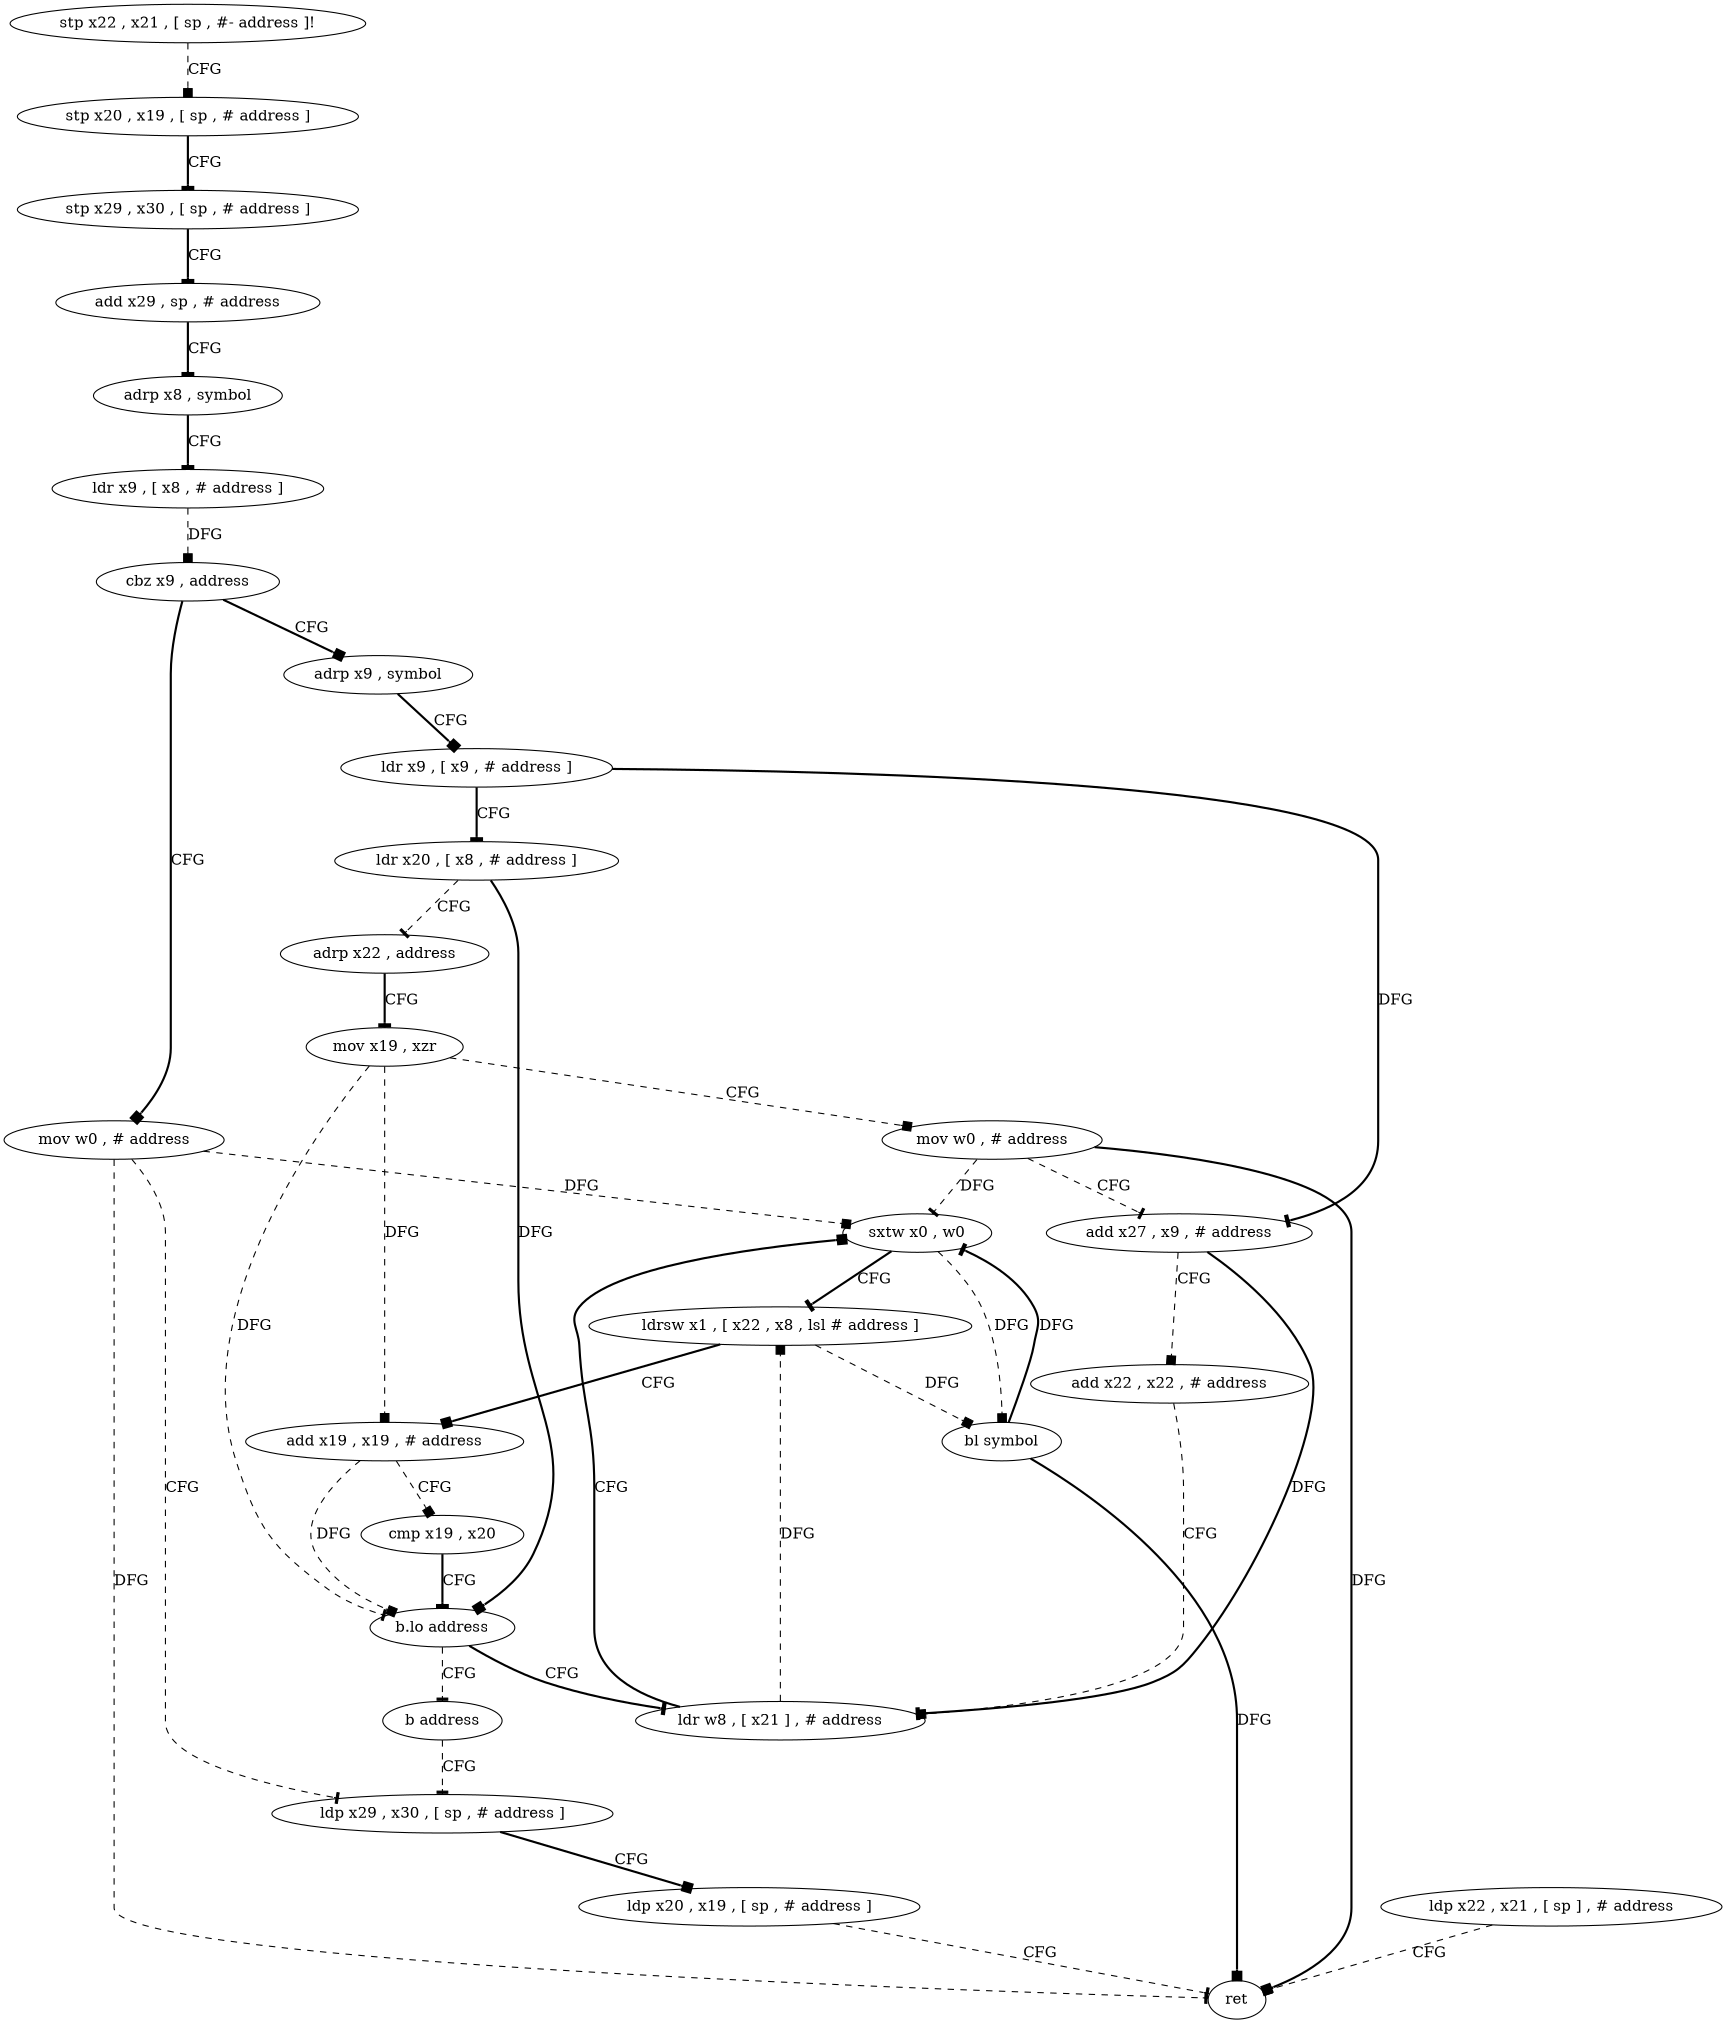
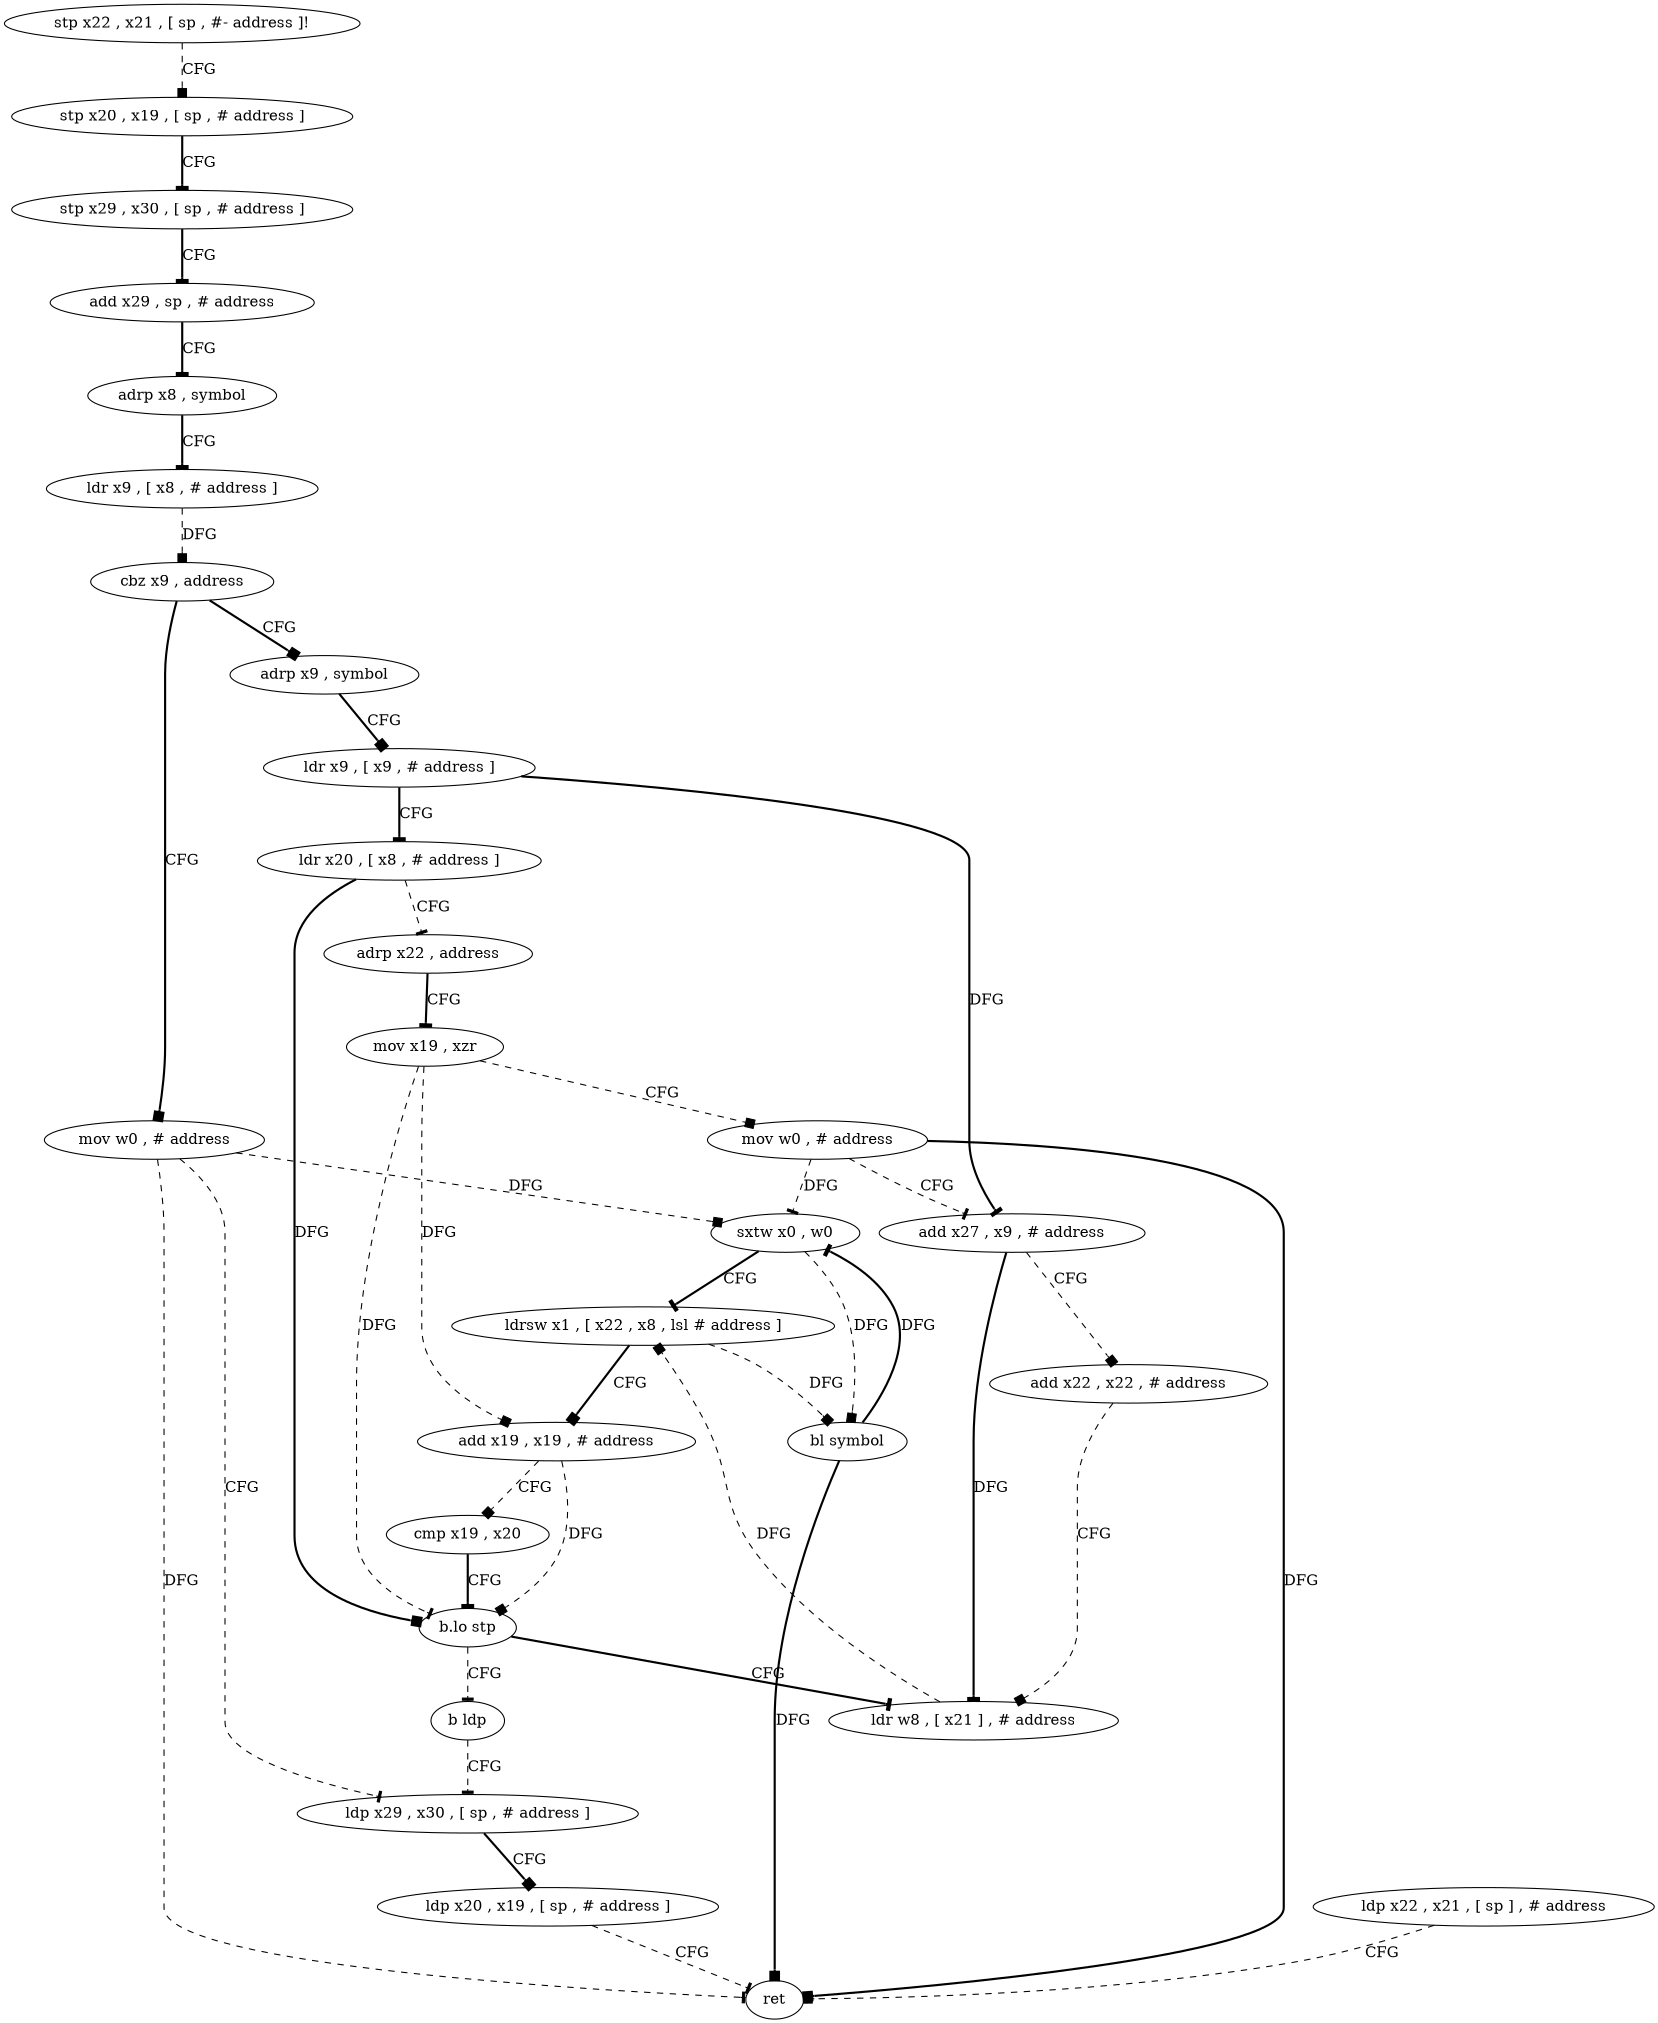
(585, 1395) -> none
(442, 1628) -> (468, 1628)
(442, 1721) -> (468, 1721)
